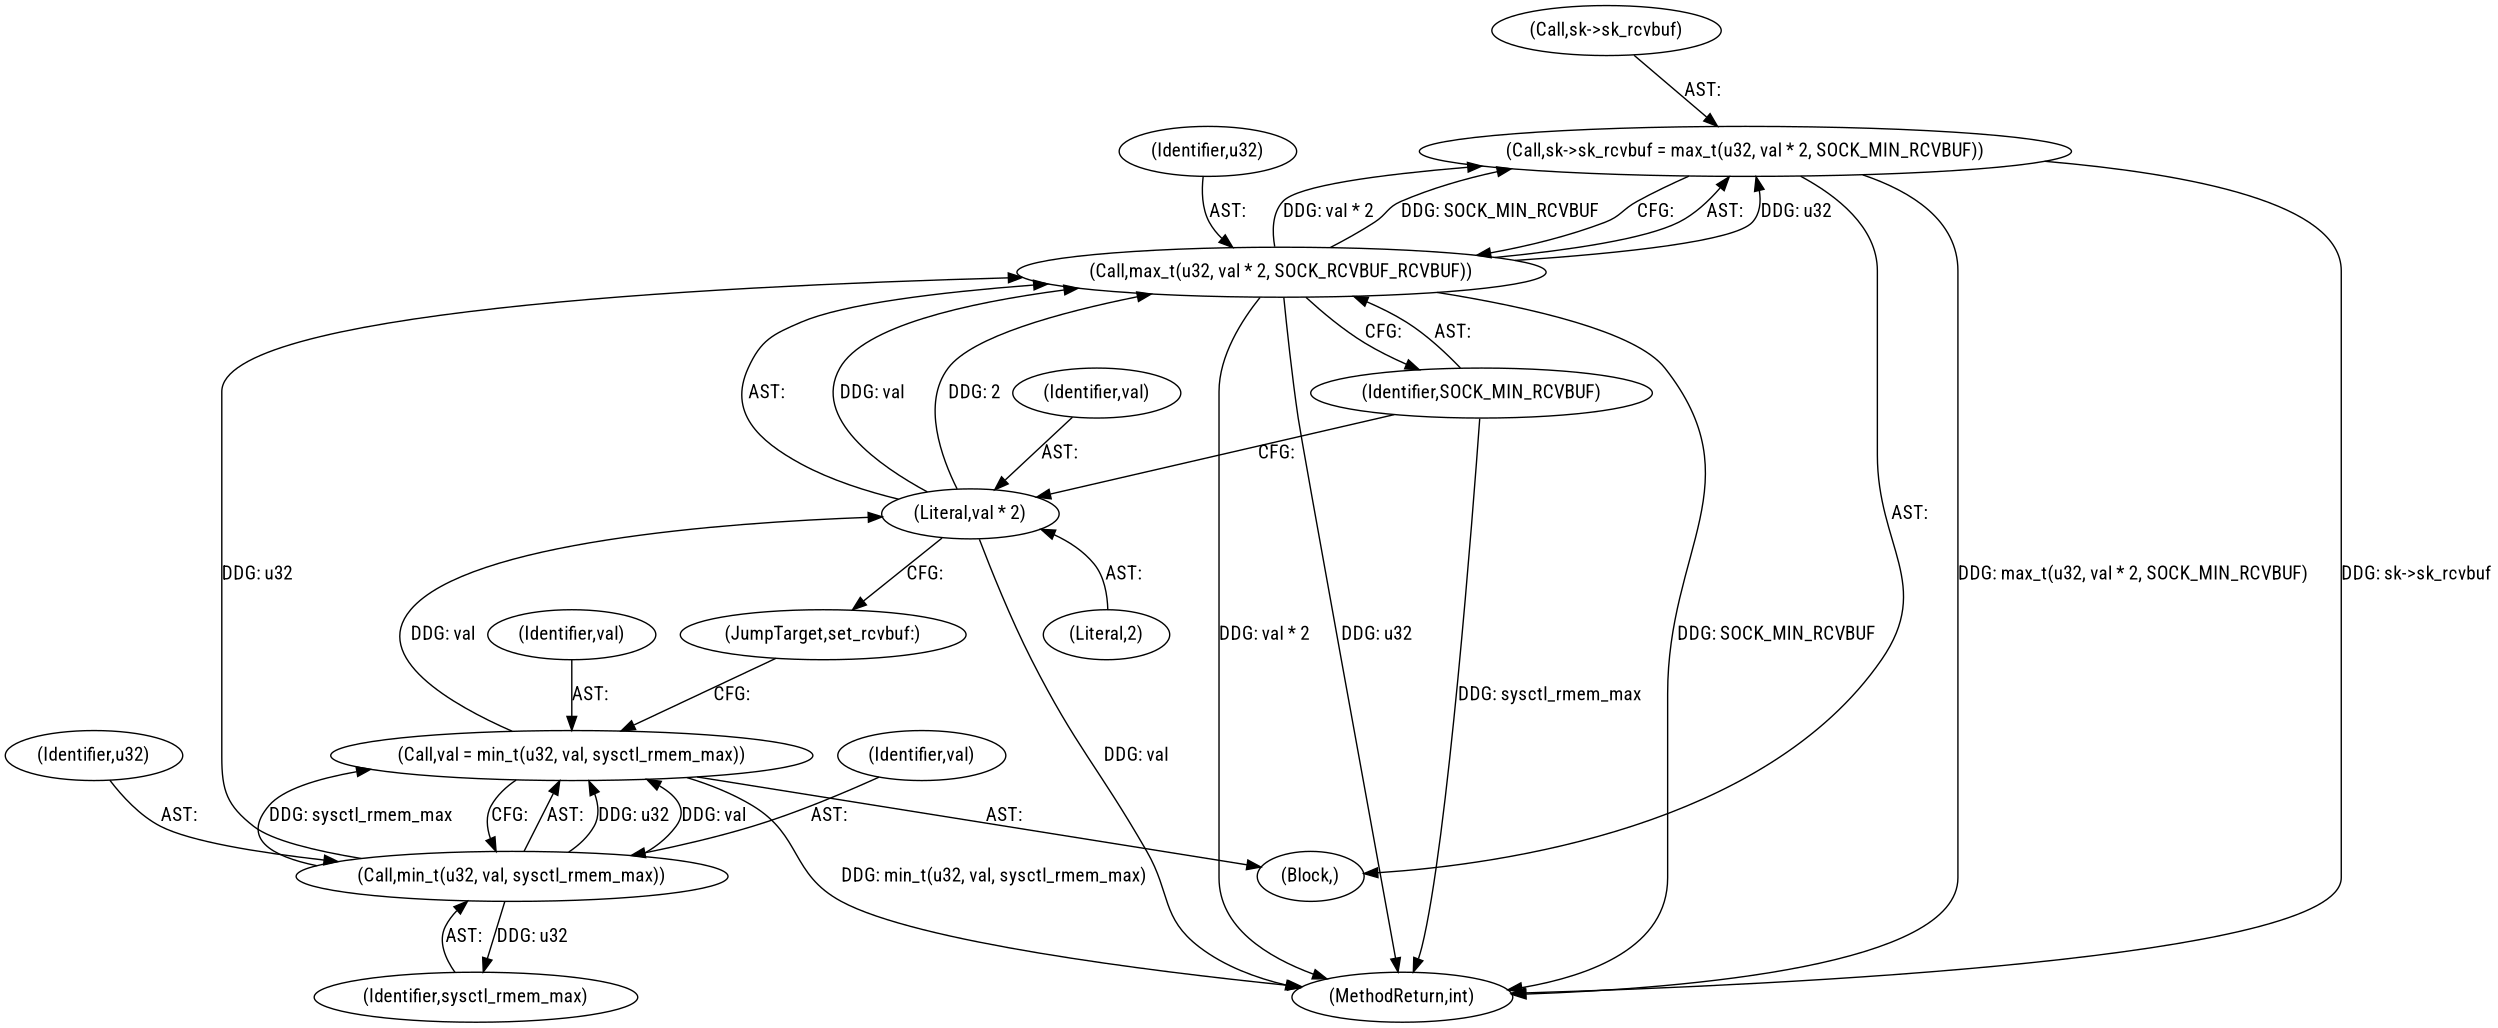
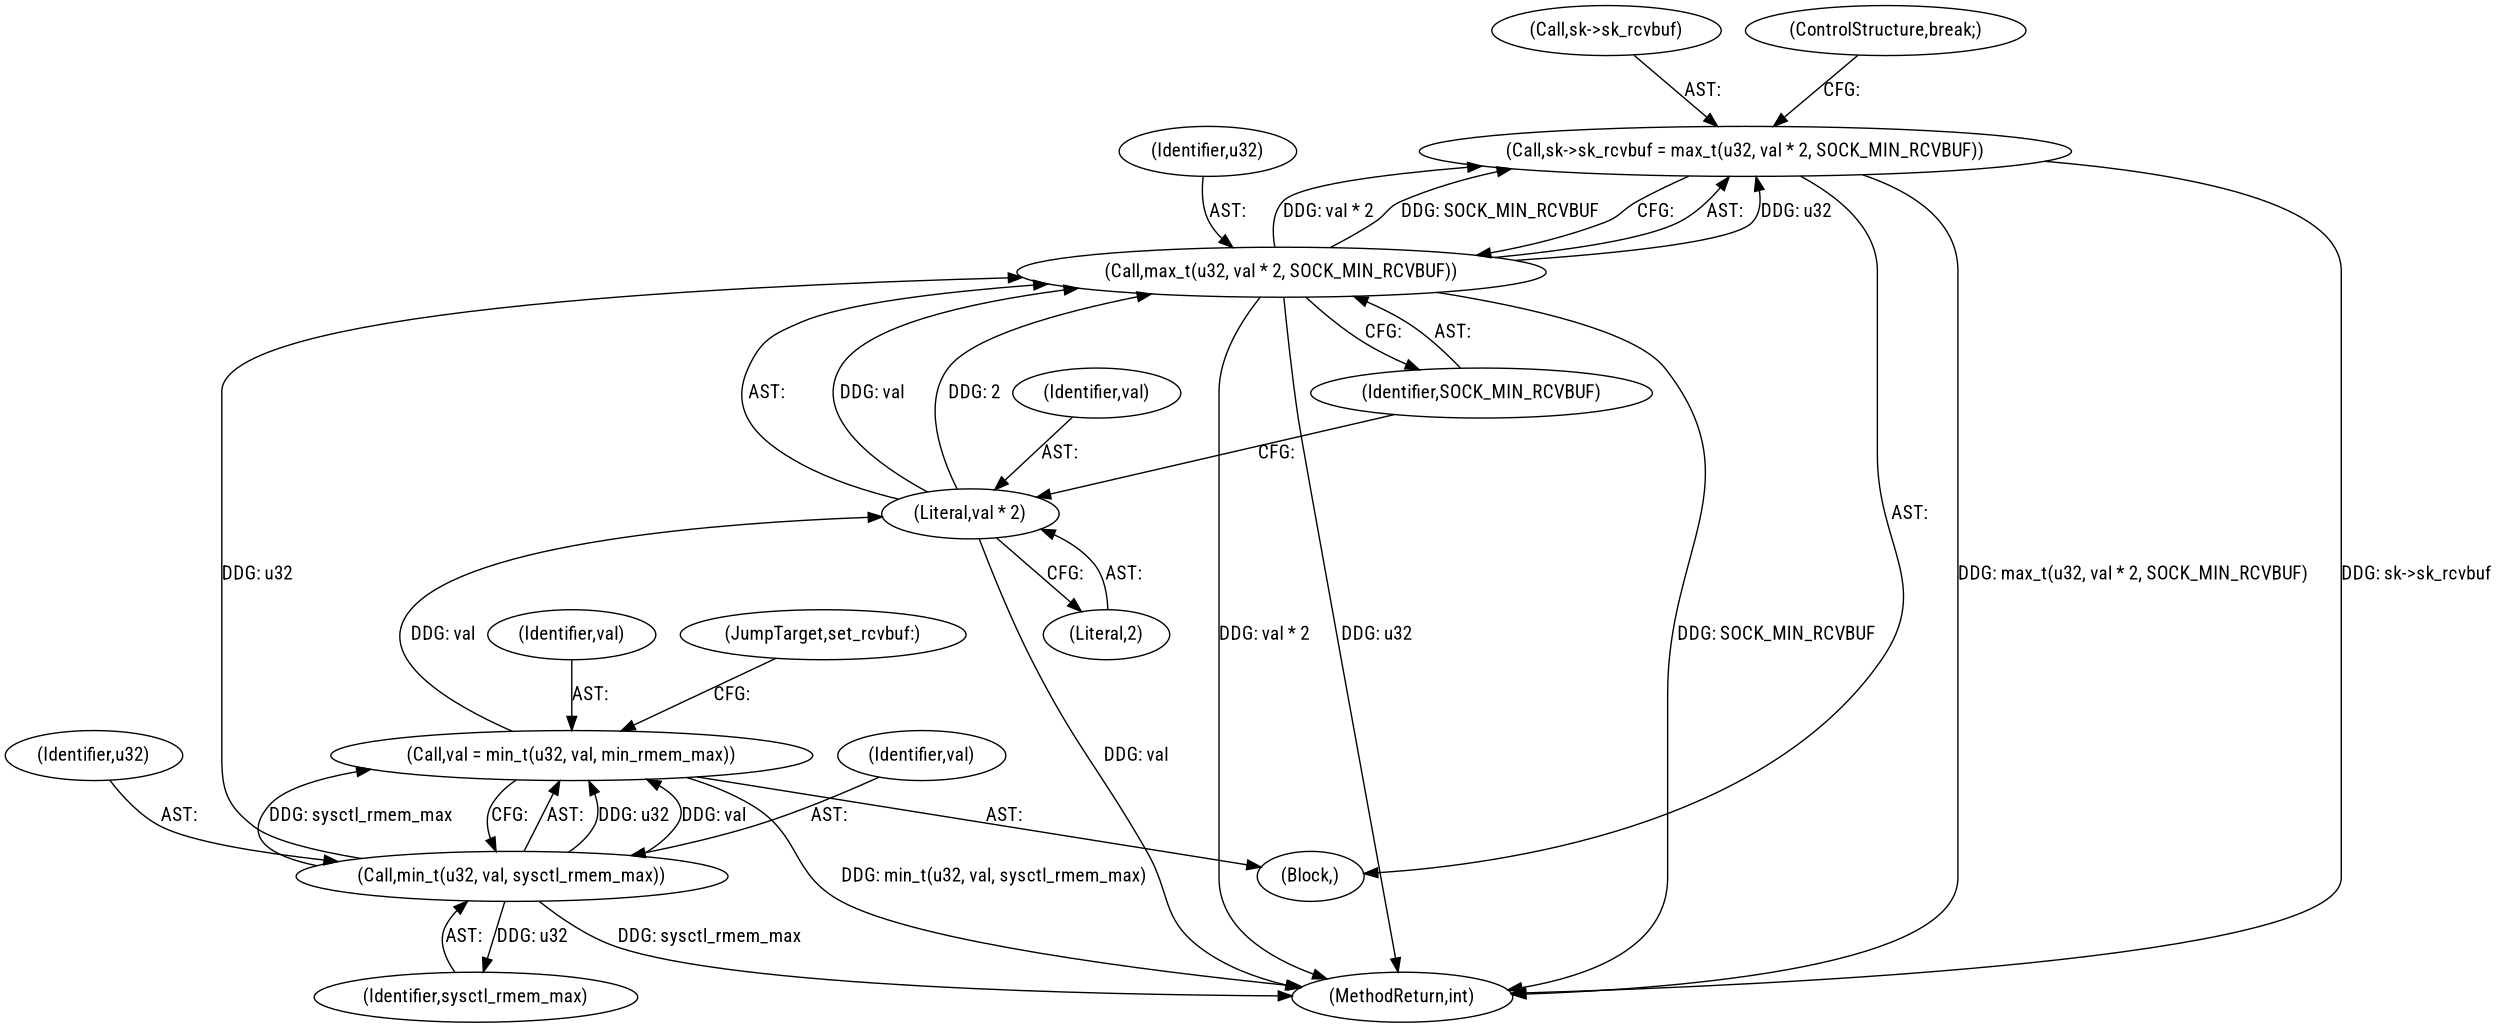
none -> (1886, 31)
(1282, 272) -> (1282, 272)
(903, 570) -> (1034, 570)
(1457, 690) -> (901, 985)
(572, 756) -> (572, 756)
